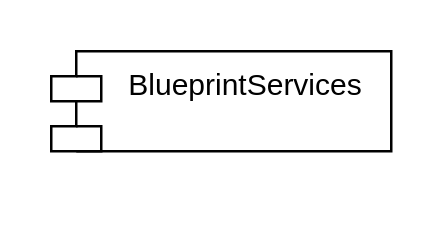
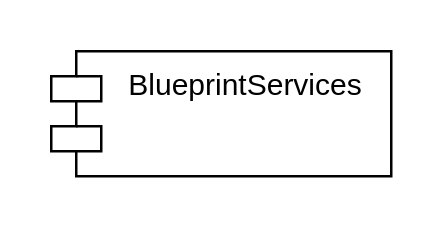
(221, 101) -> (221, 114)
